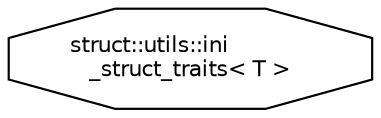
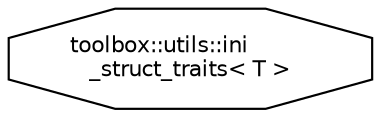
(190, 59) -> (190, 59)
